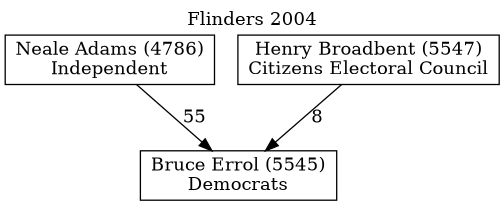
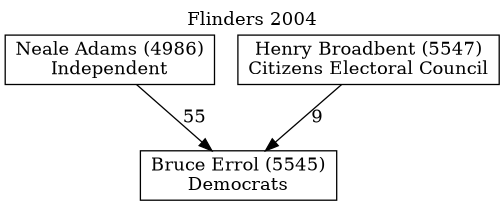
(110, 60) -> (110, 60)
(318, 118) -> (318, 118)
